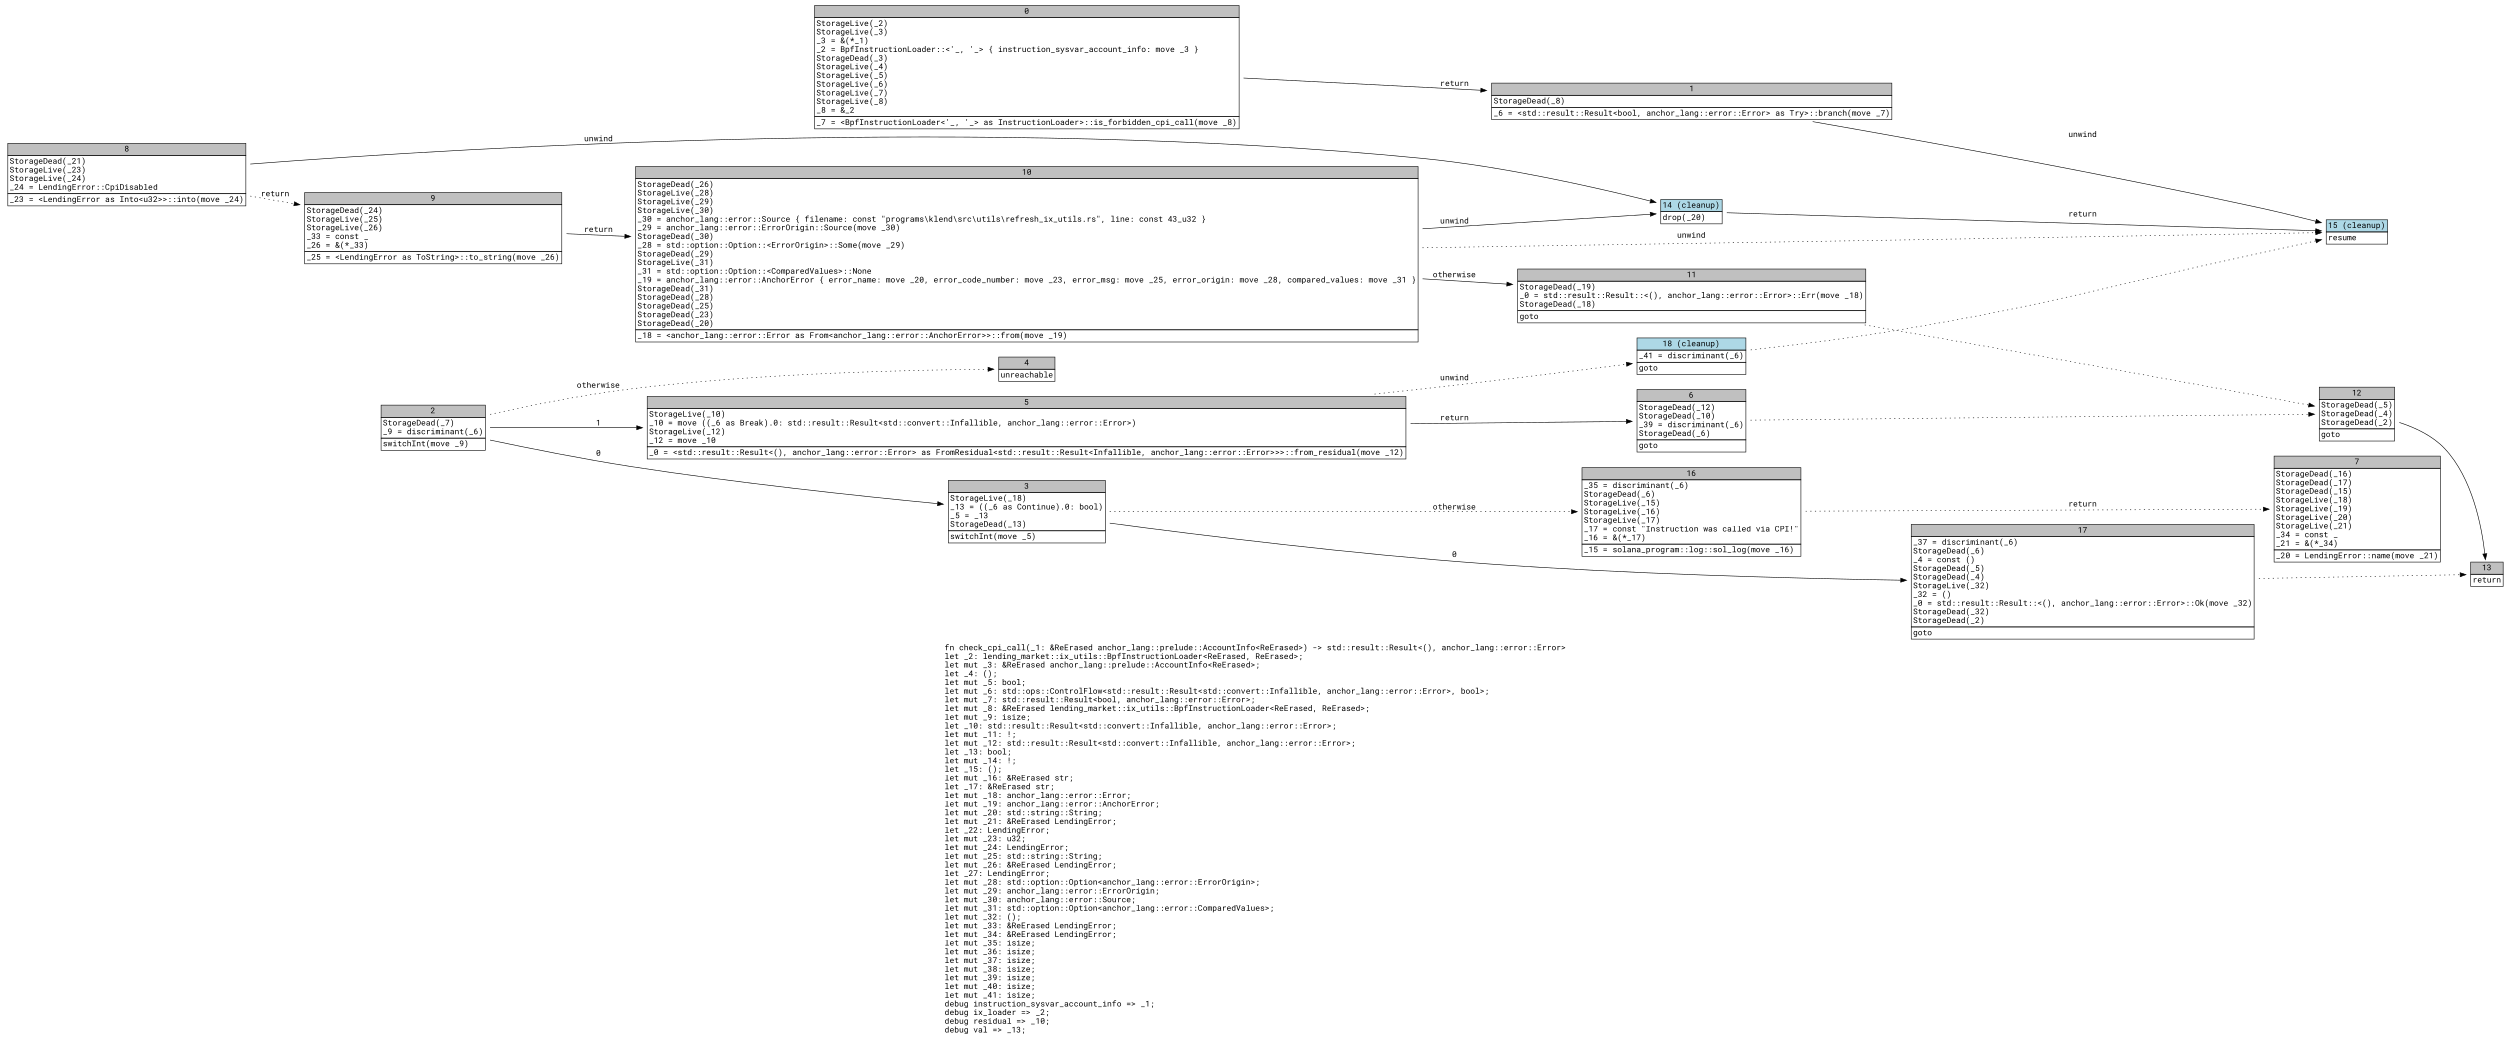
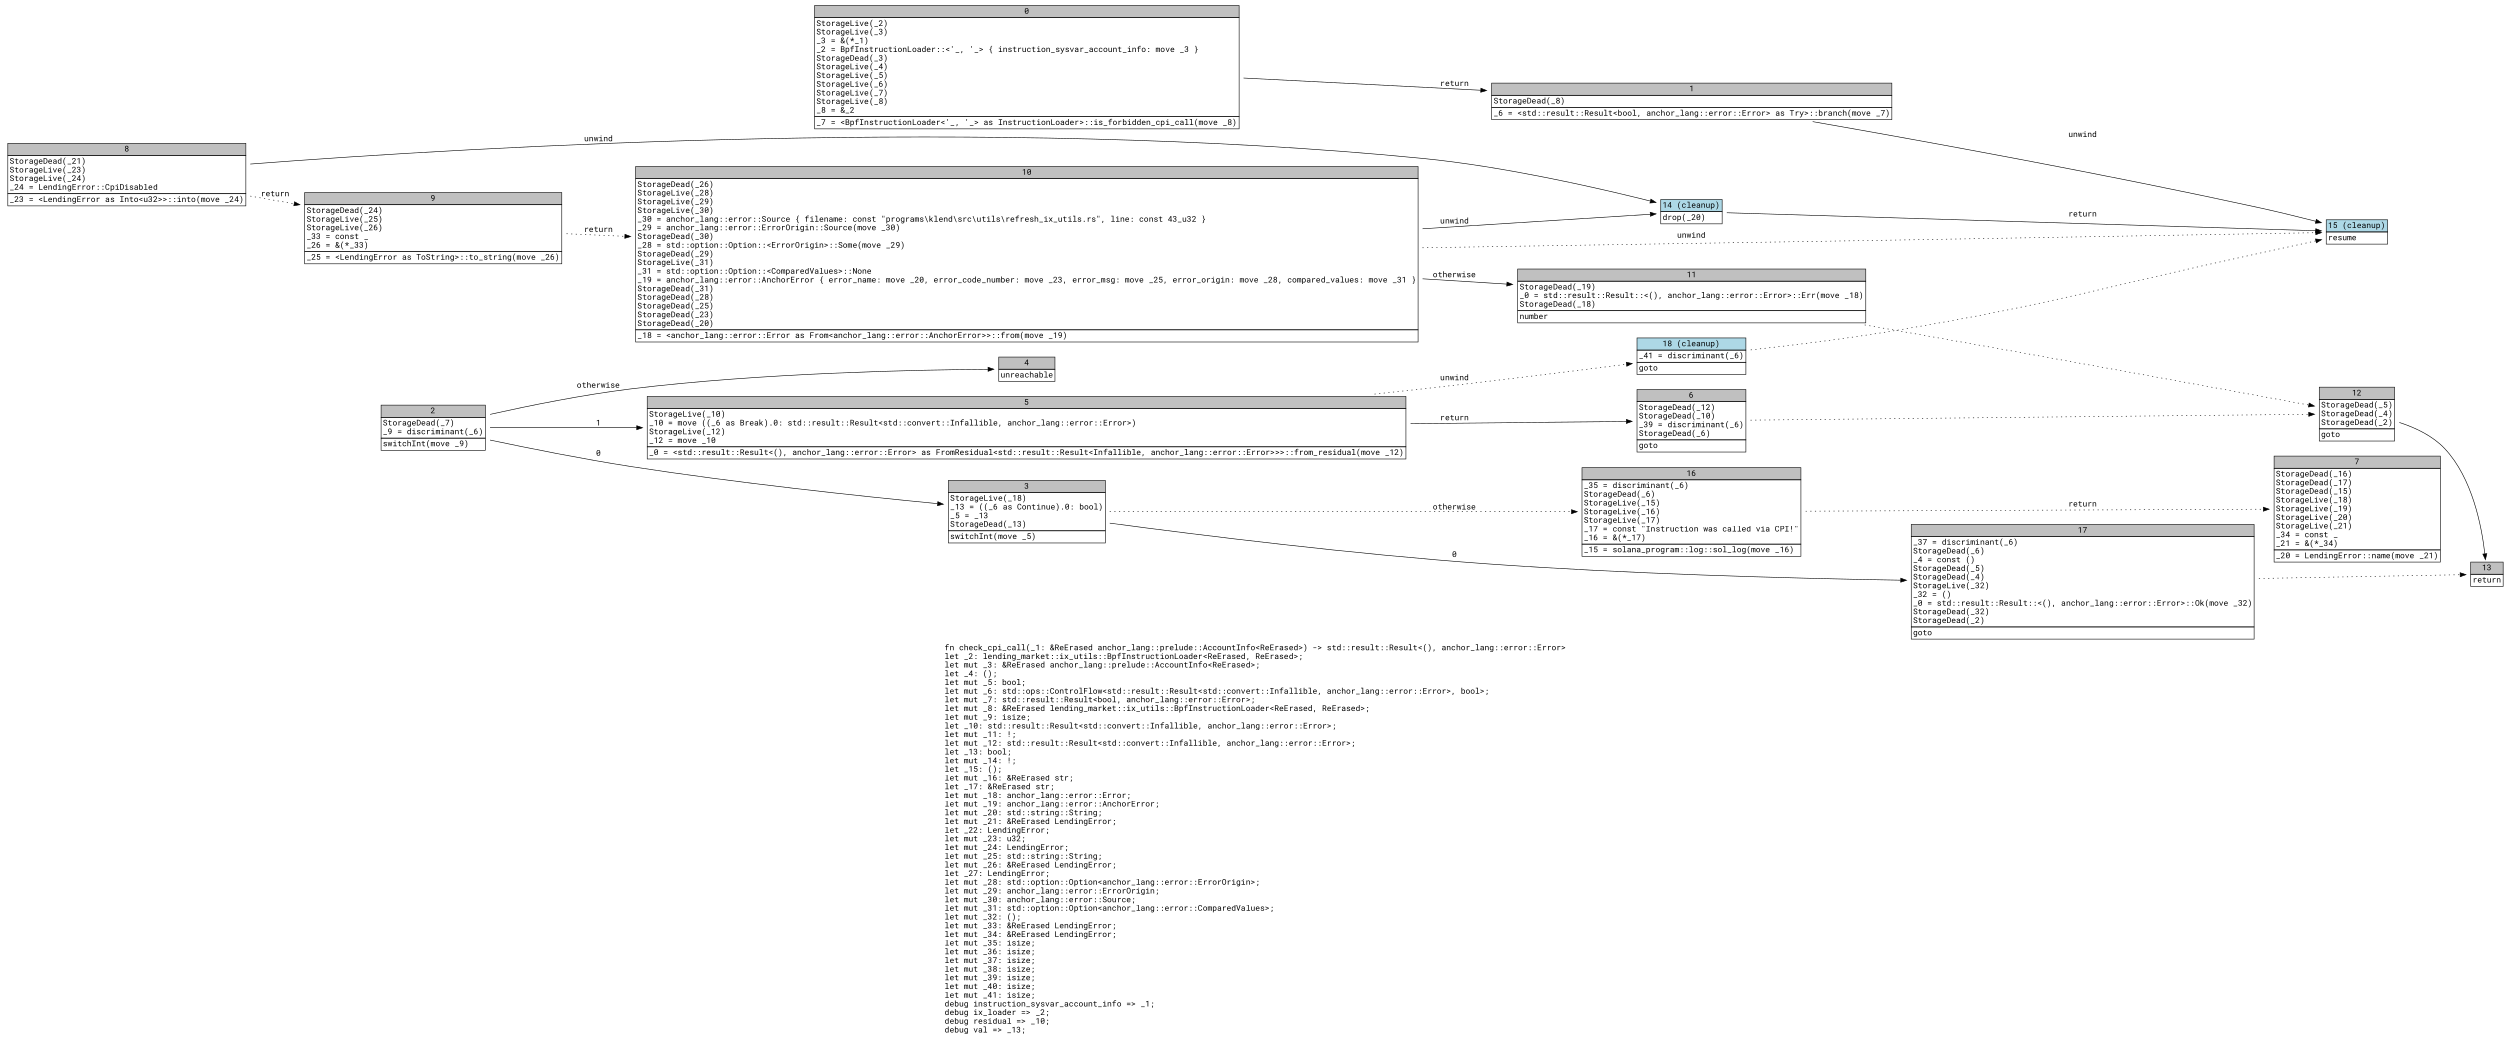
(596, 235) -> (596, 235)
(1529, 317) -> (1534, 317)
(738, 379) -> (738, 379)
